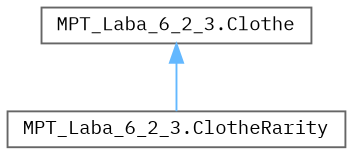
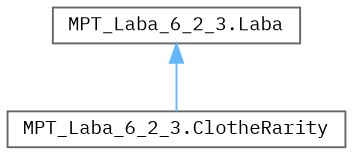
(176, 25) -> (176, 25)
